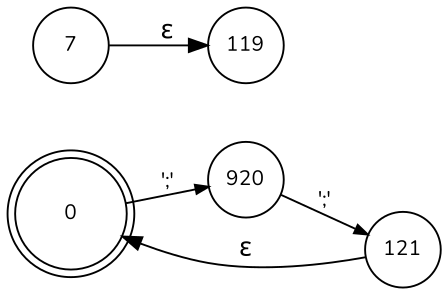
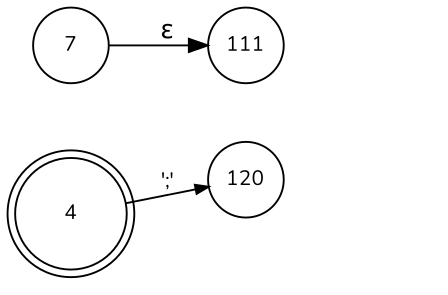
(246, 45) -> (246, 45)
(246, 180) -> (246, 180)
(71, 214) -> (71, 214)
(403, 250) -> none
